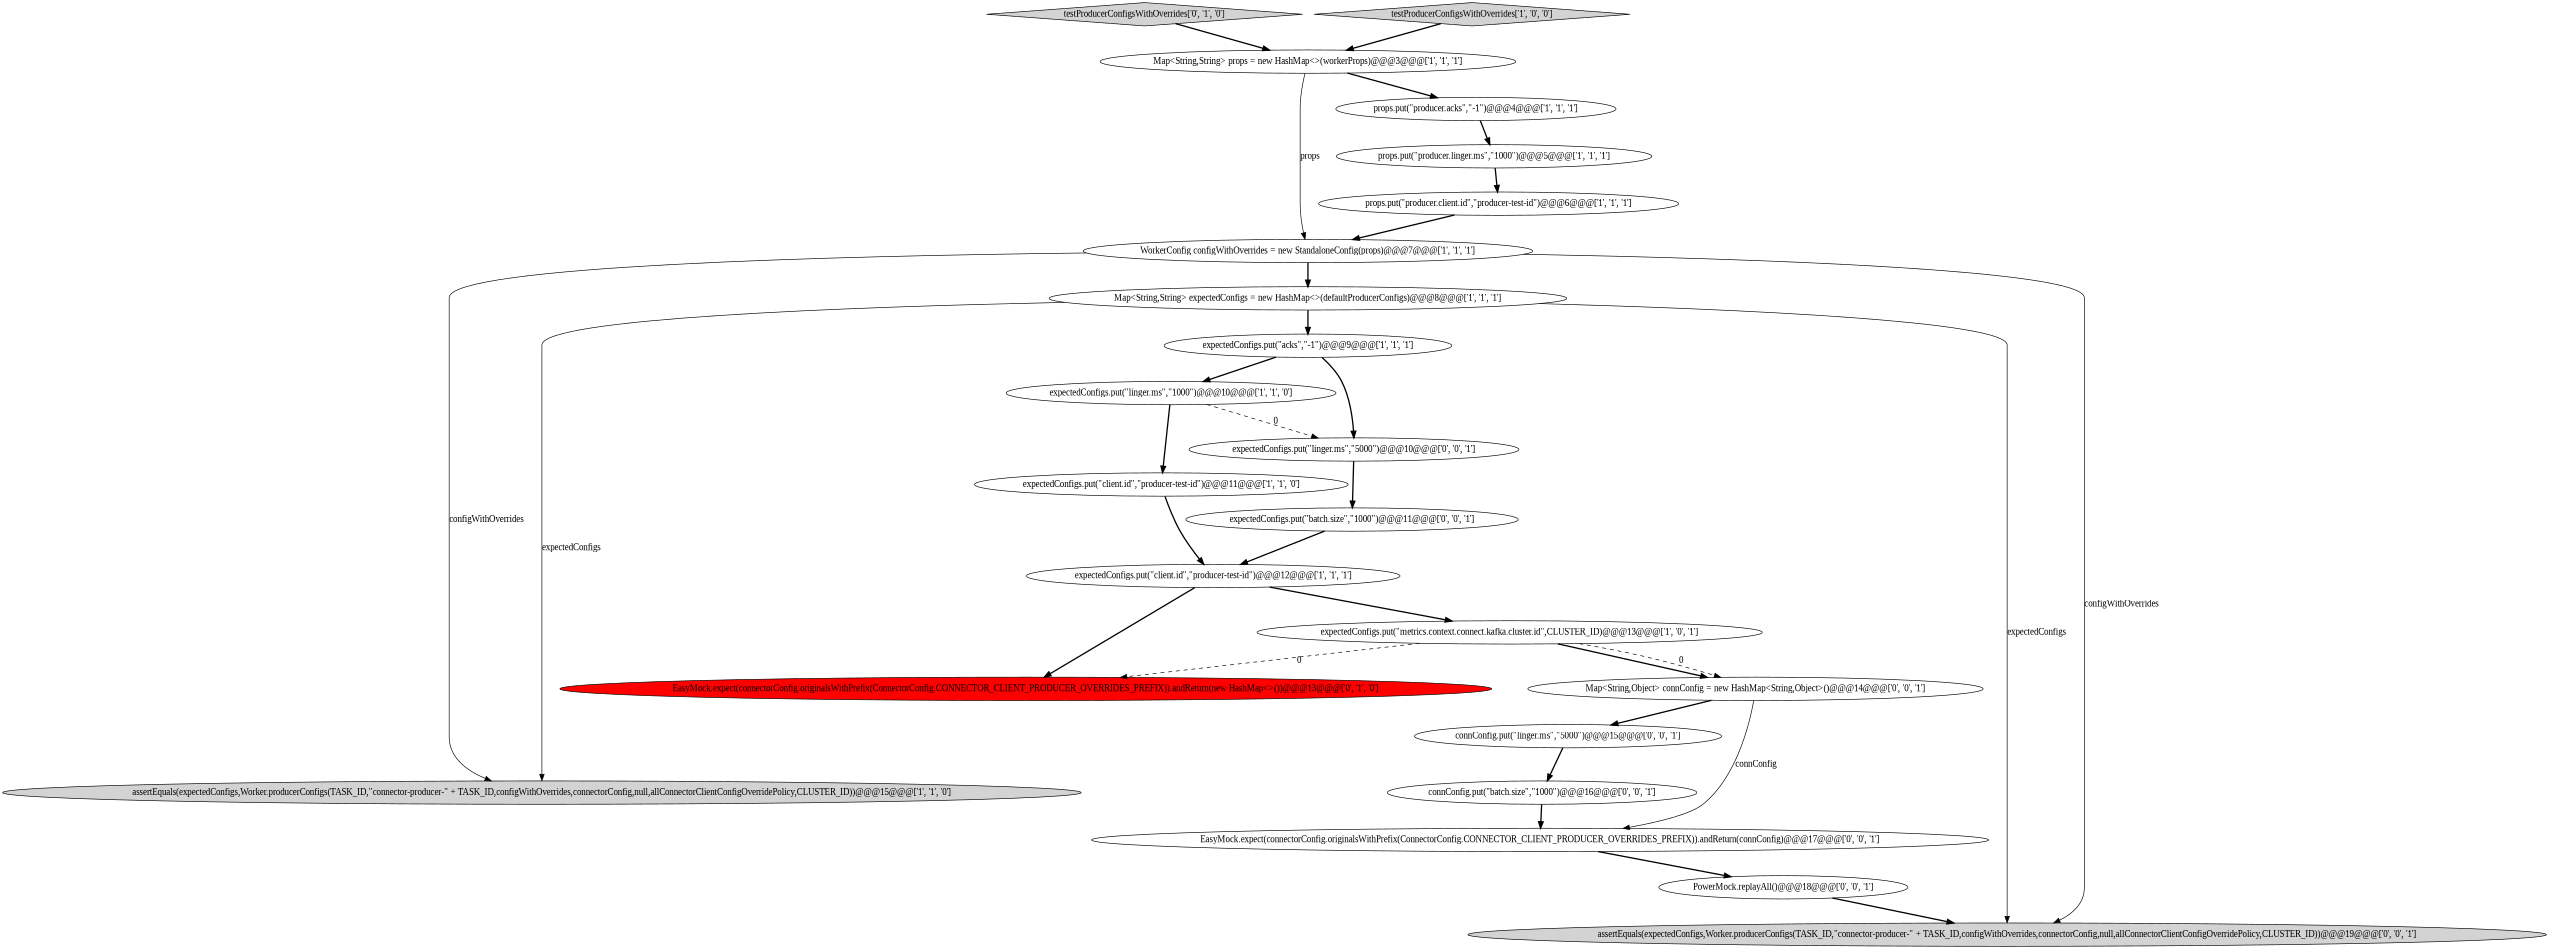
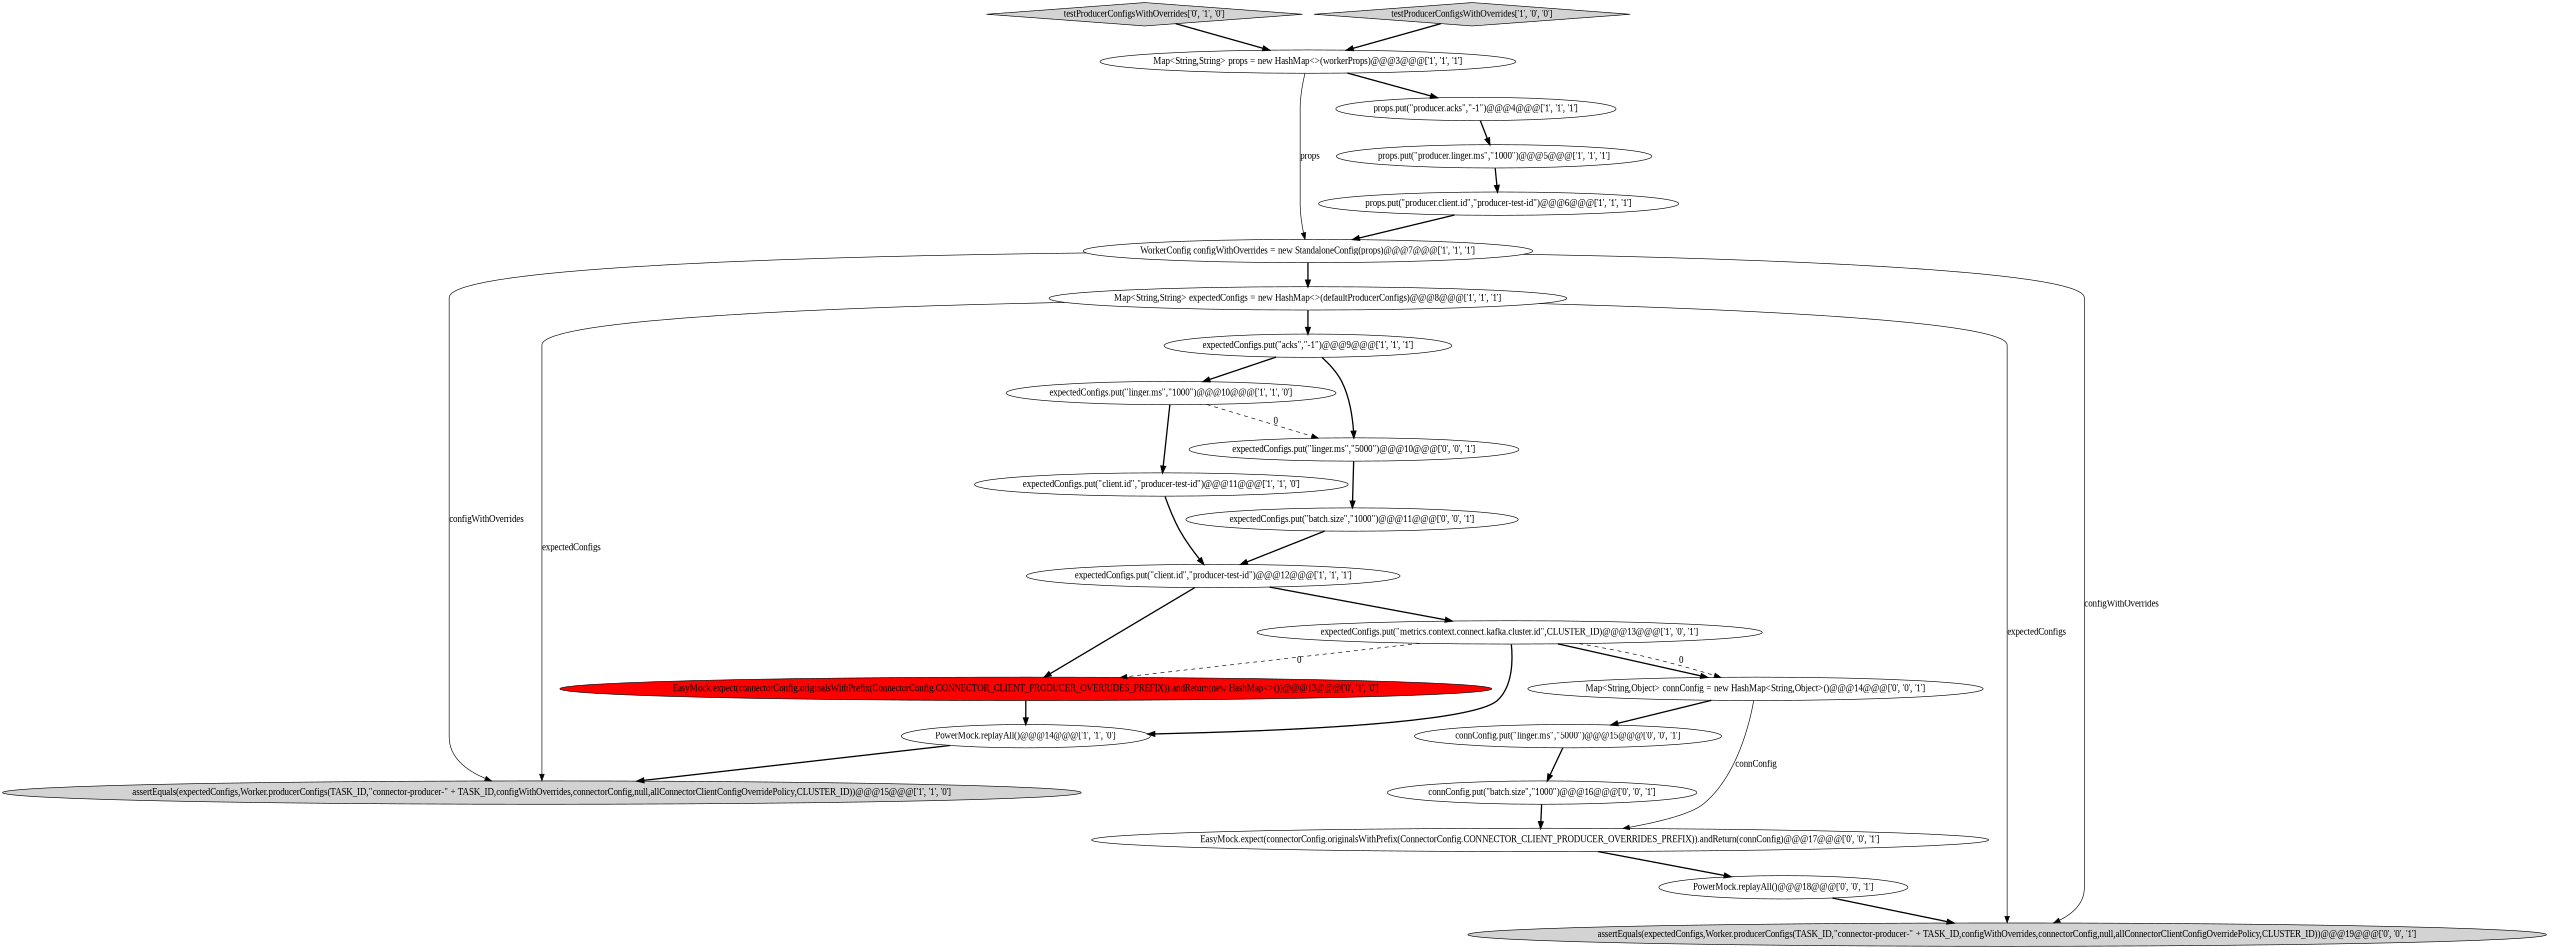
none -> (1026, 736)
